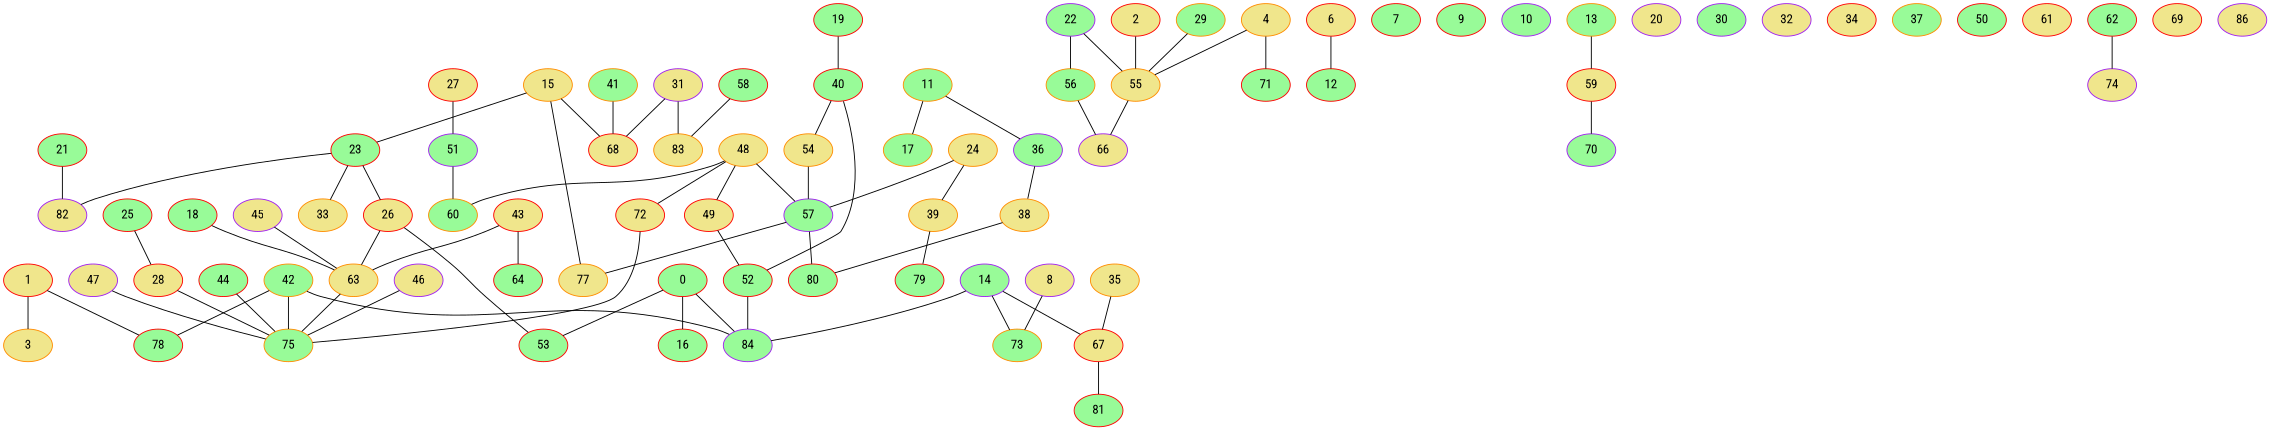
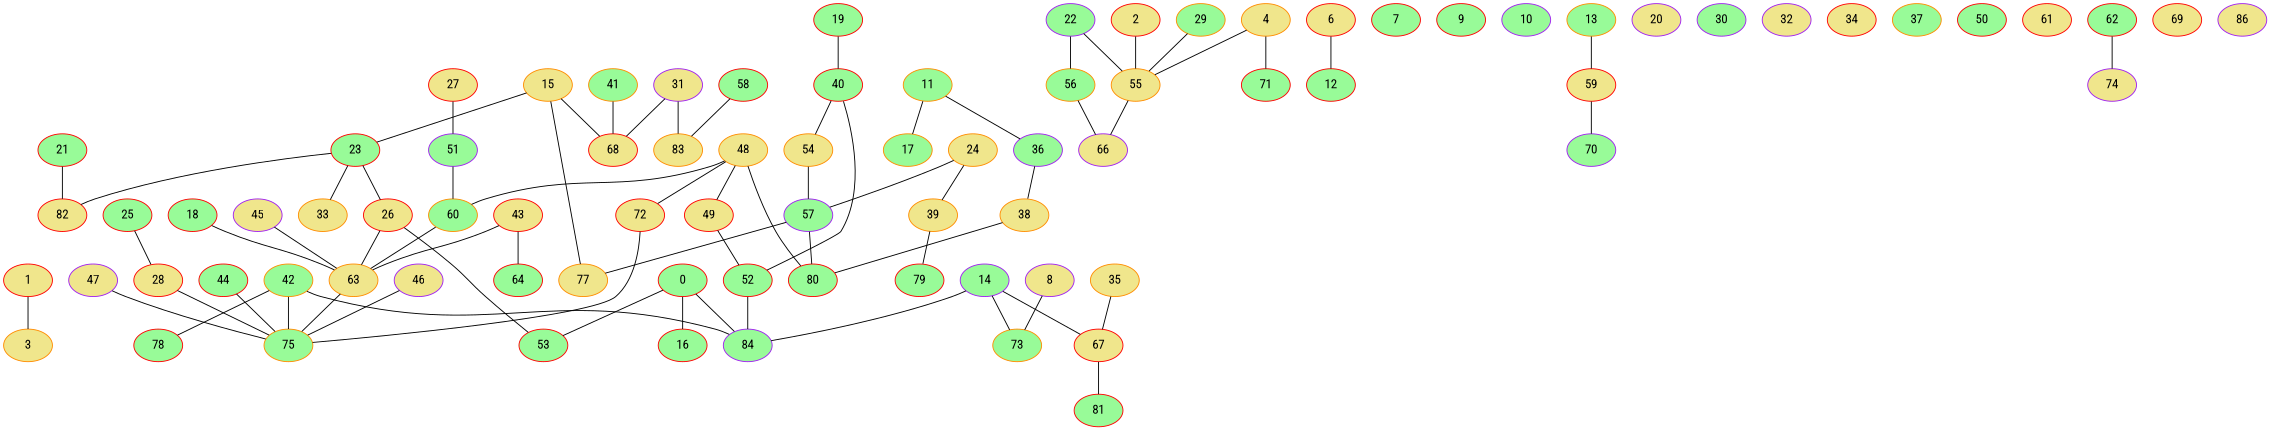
(776, 183) -> (769, 219)
(62, 215) -> (62, 215)
none -> (403, 248)
(93, 313) -> none
